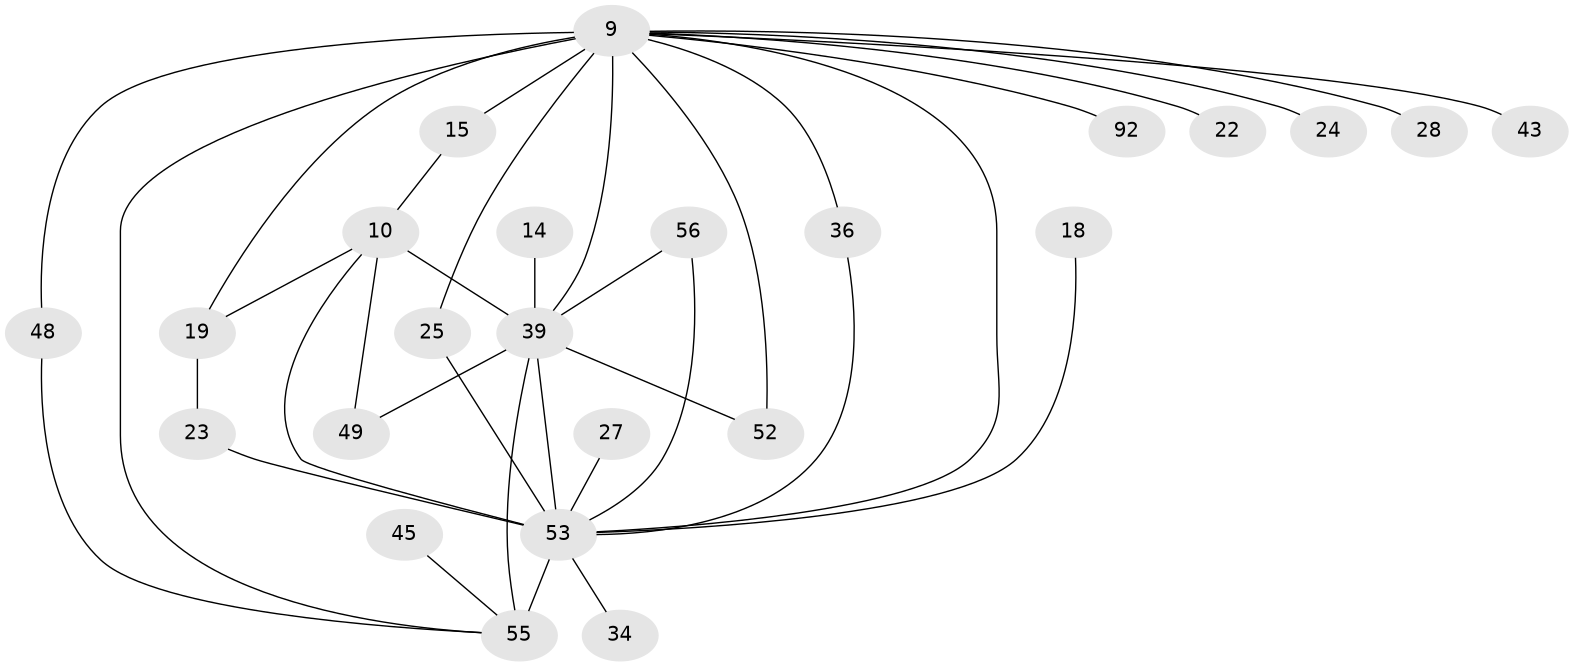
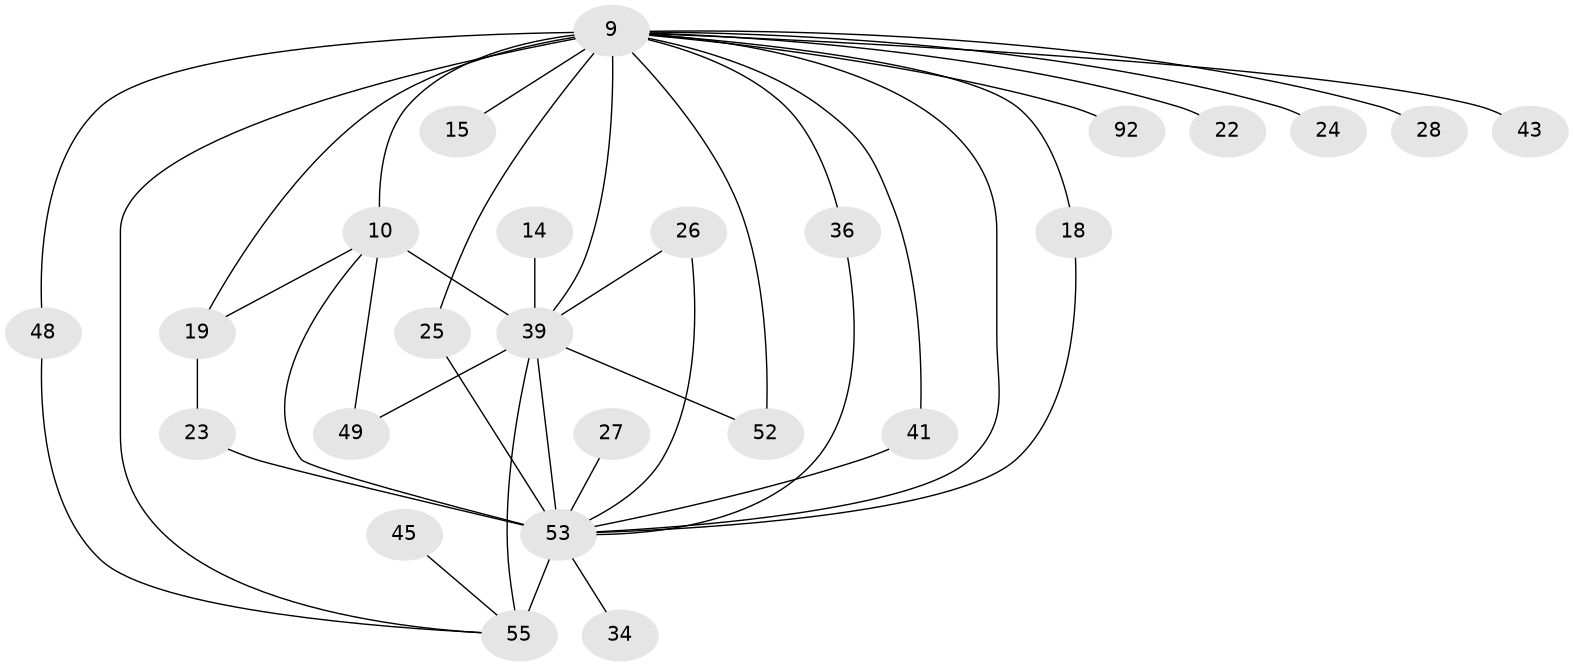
none -> (1010, 103)
(419, 182) -> (420, 94)
(689, 232) -> (689, 232)
none -> (920, 434)
